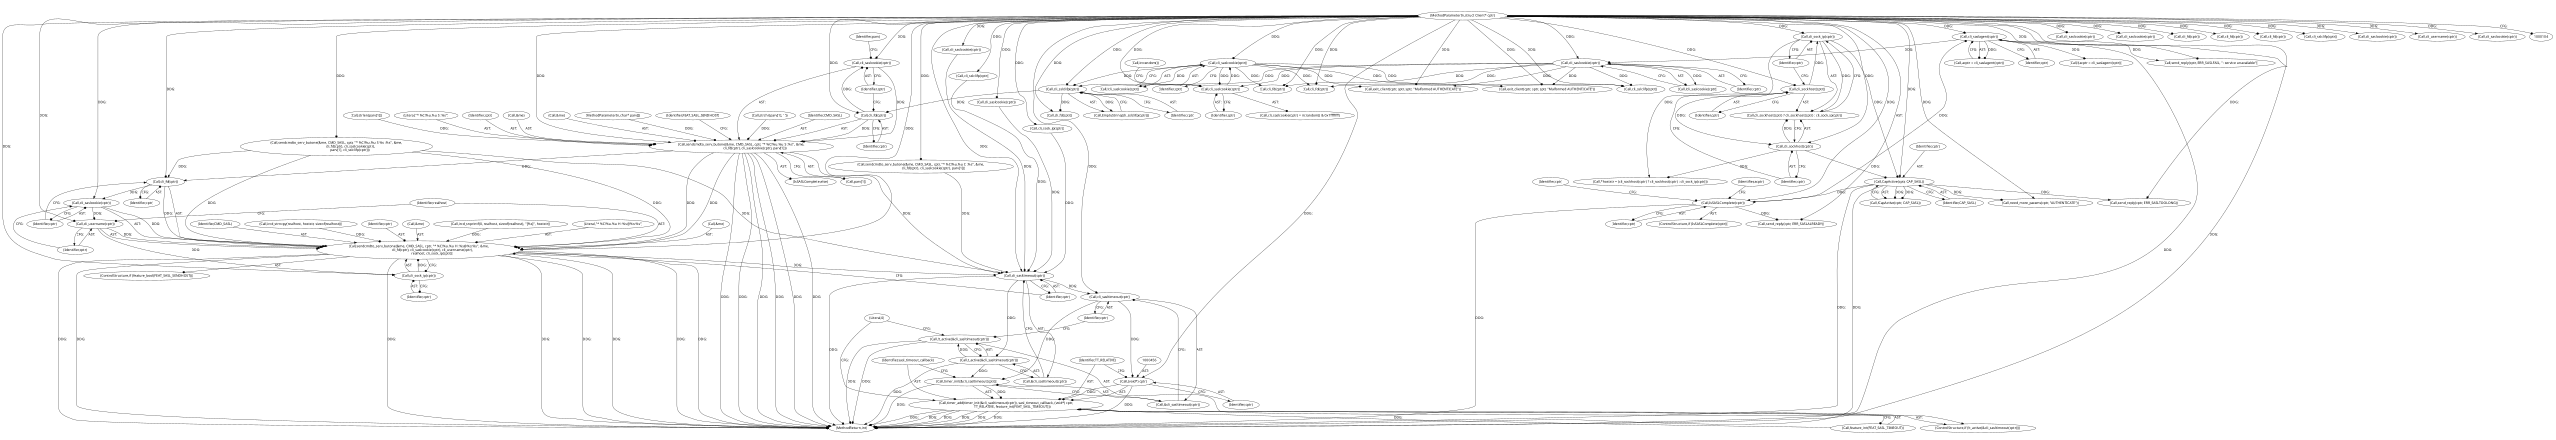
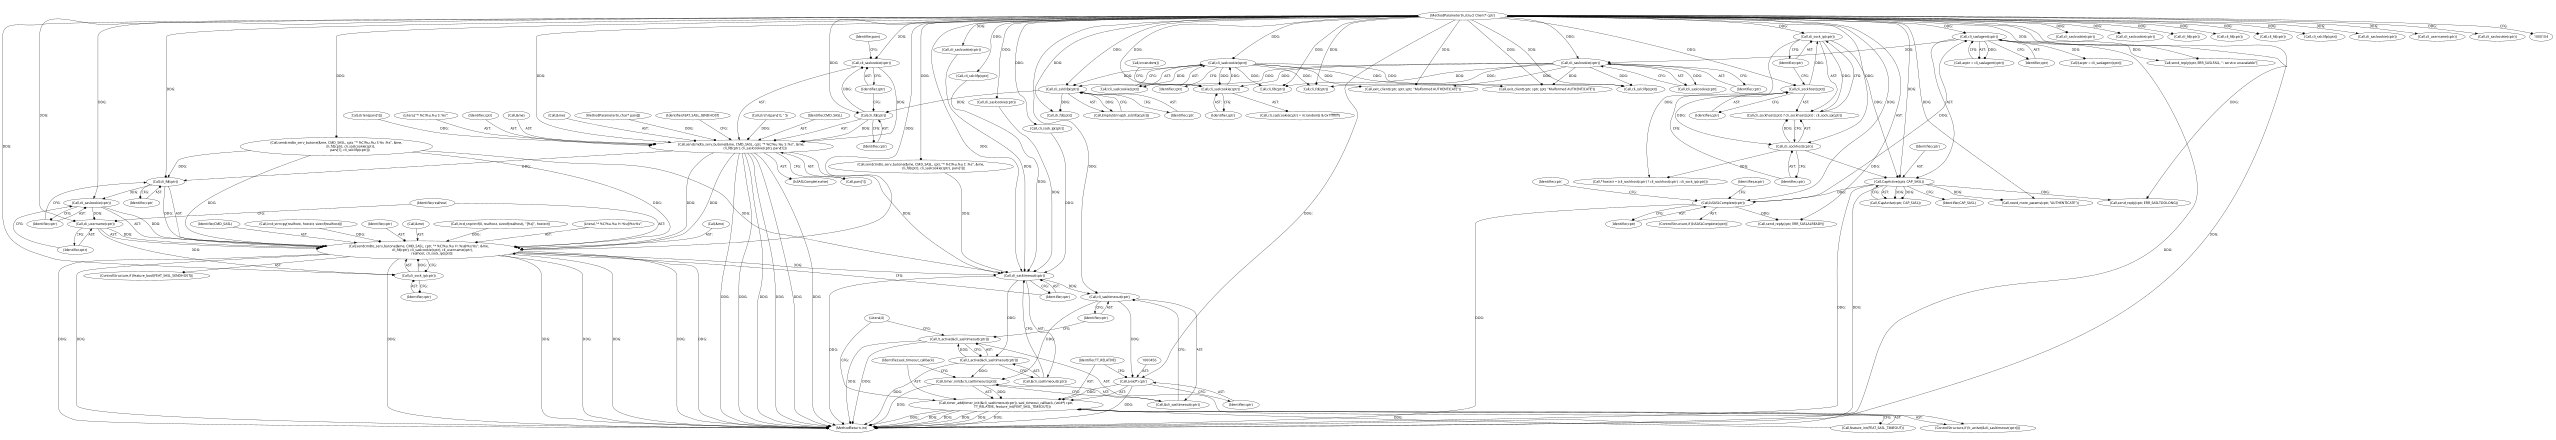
(1936, 191) -> (1947, 107)
